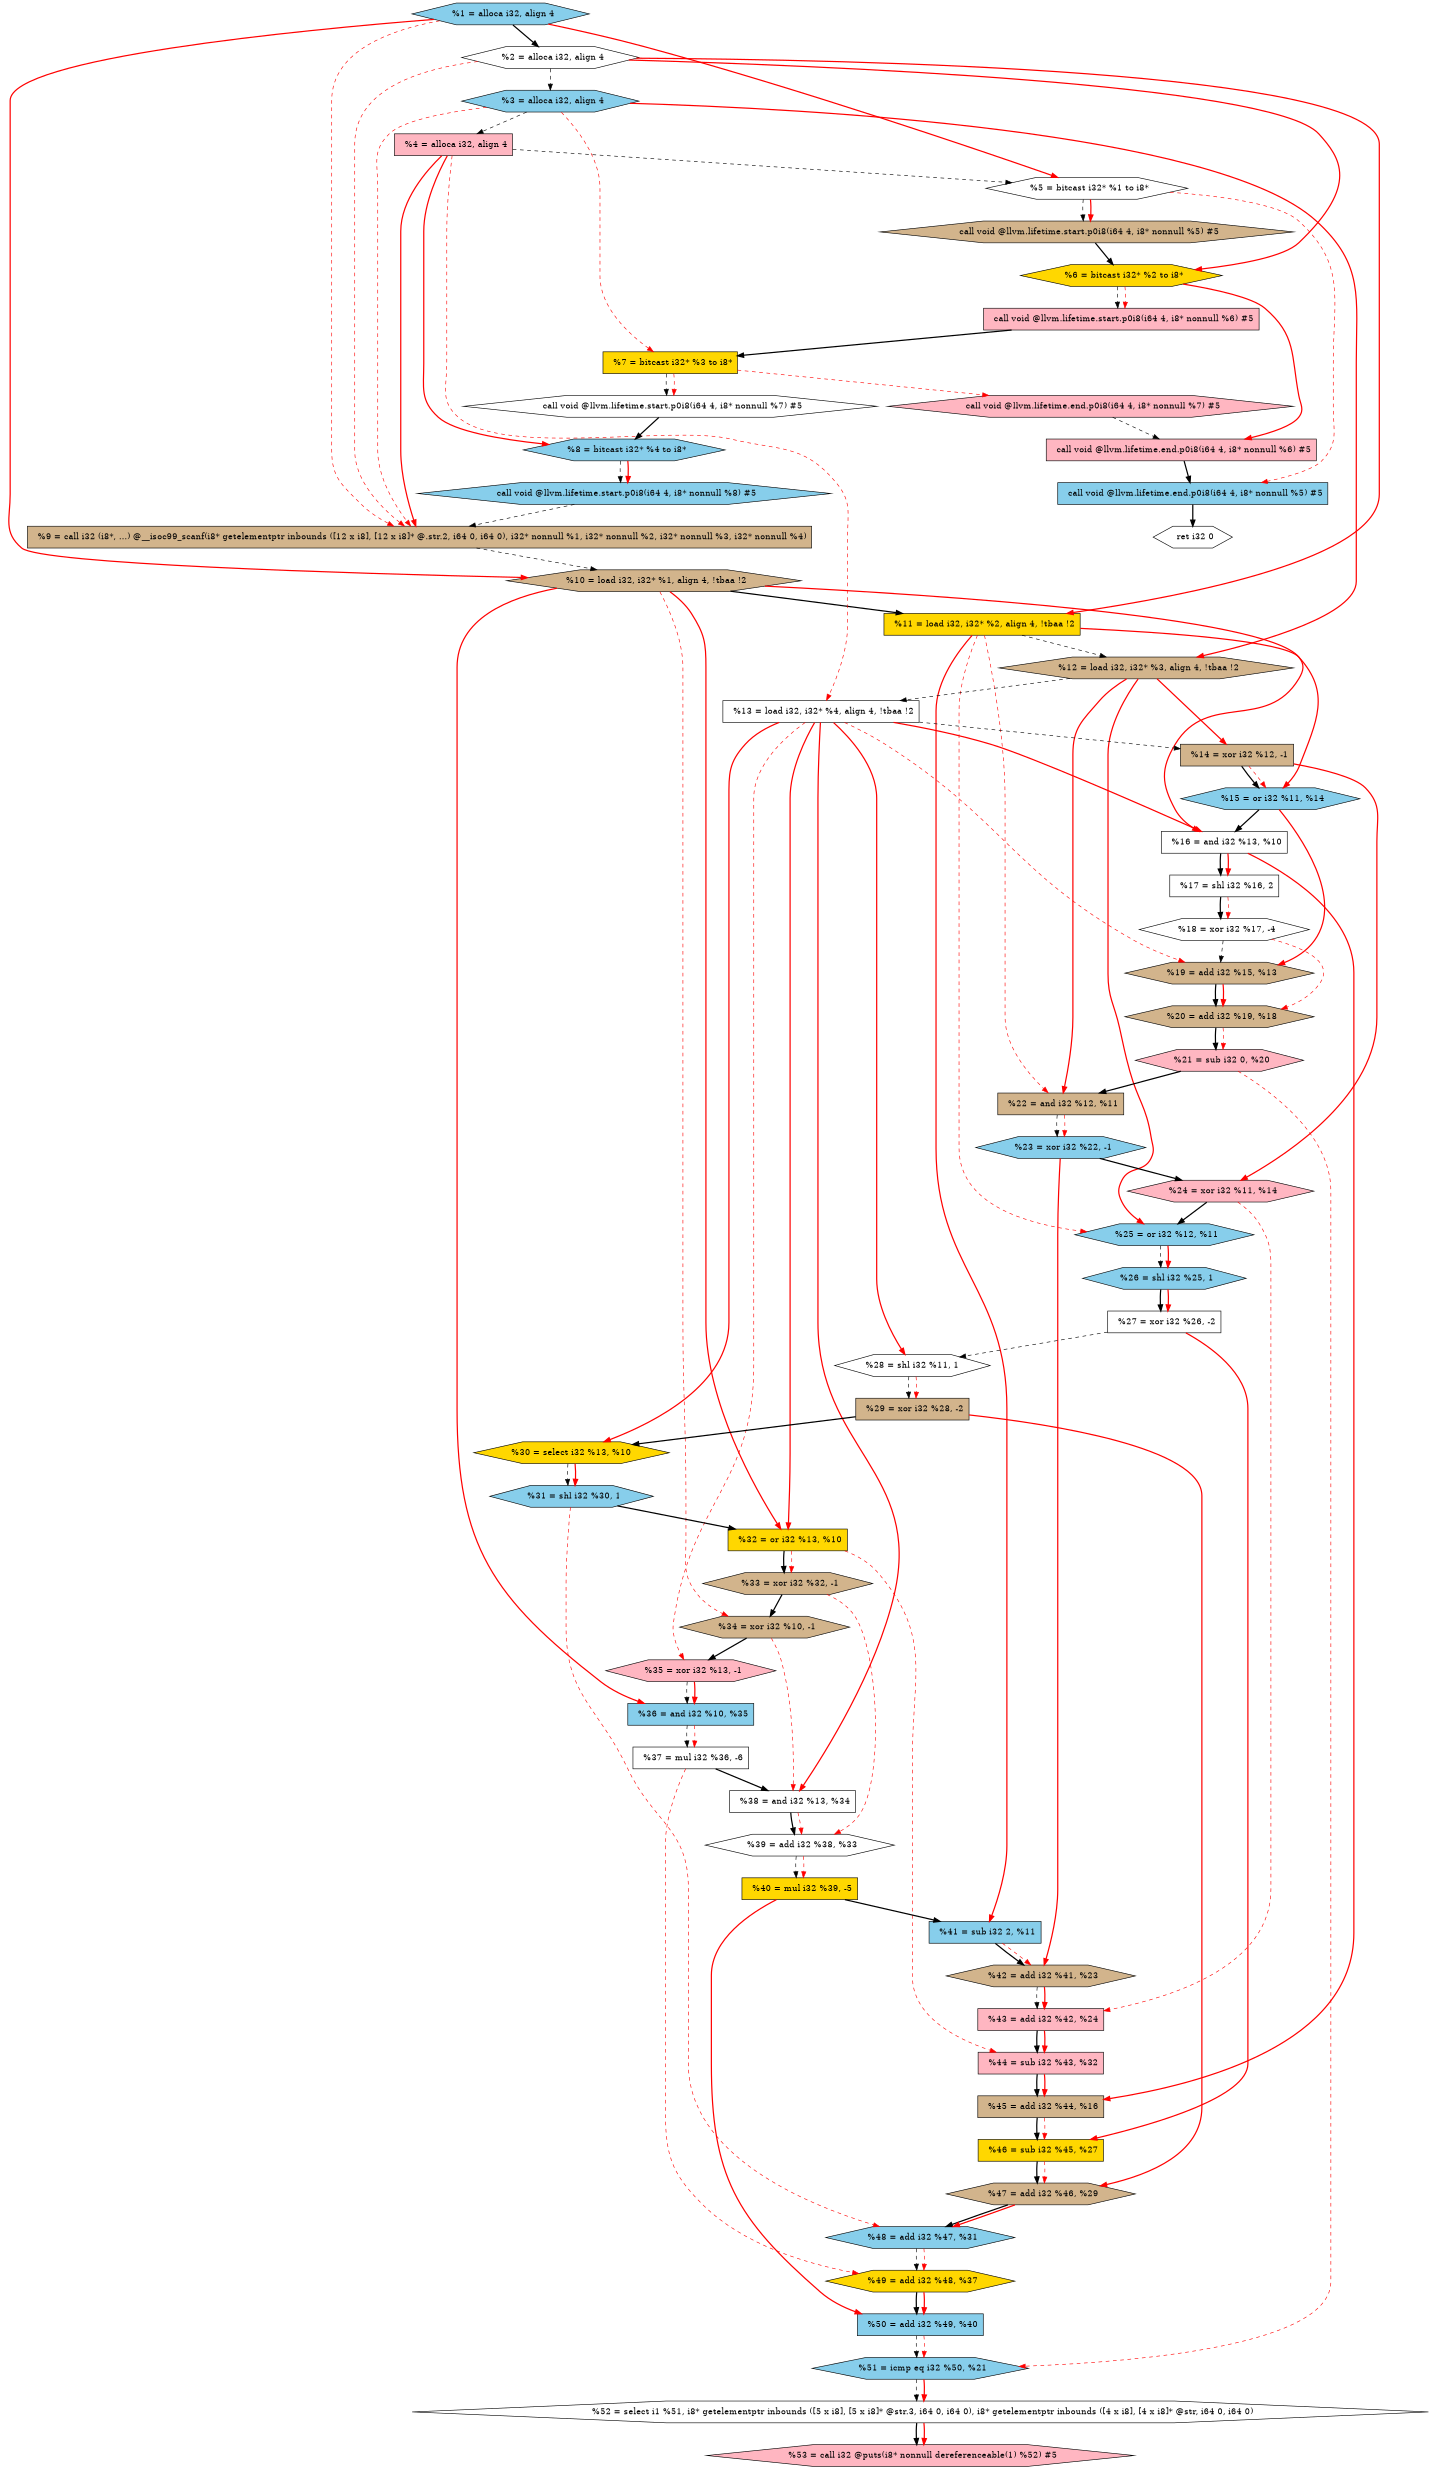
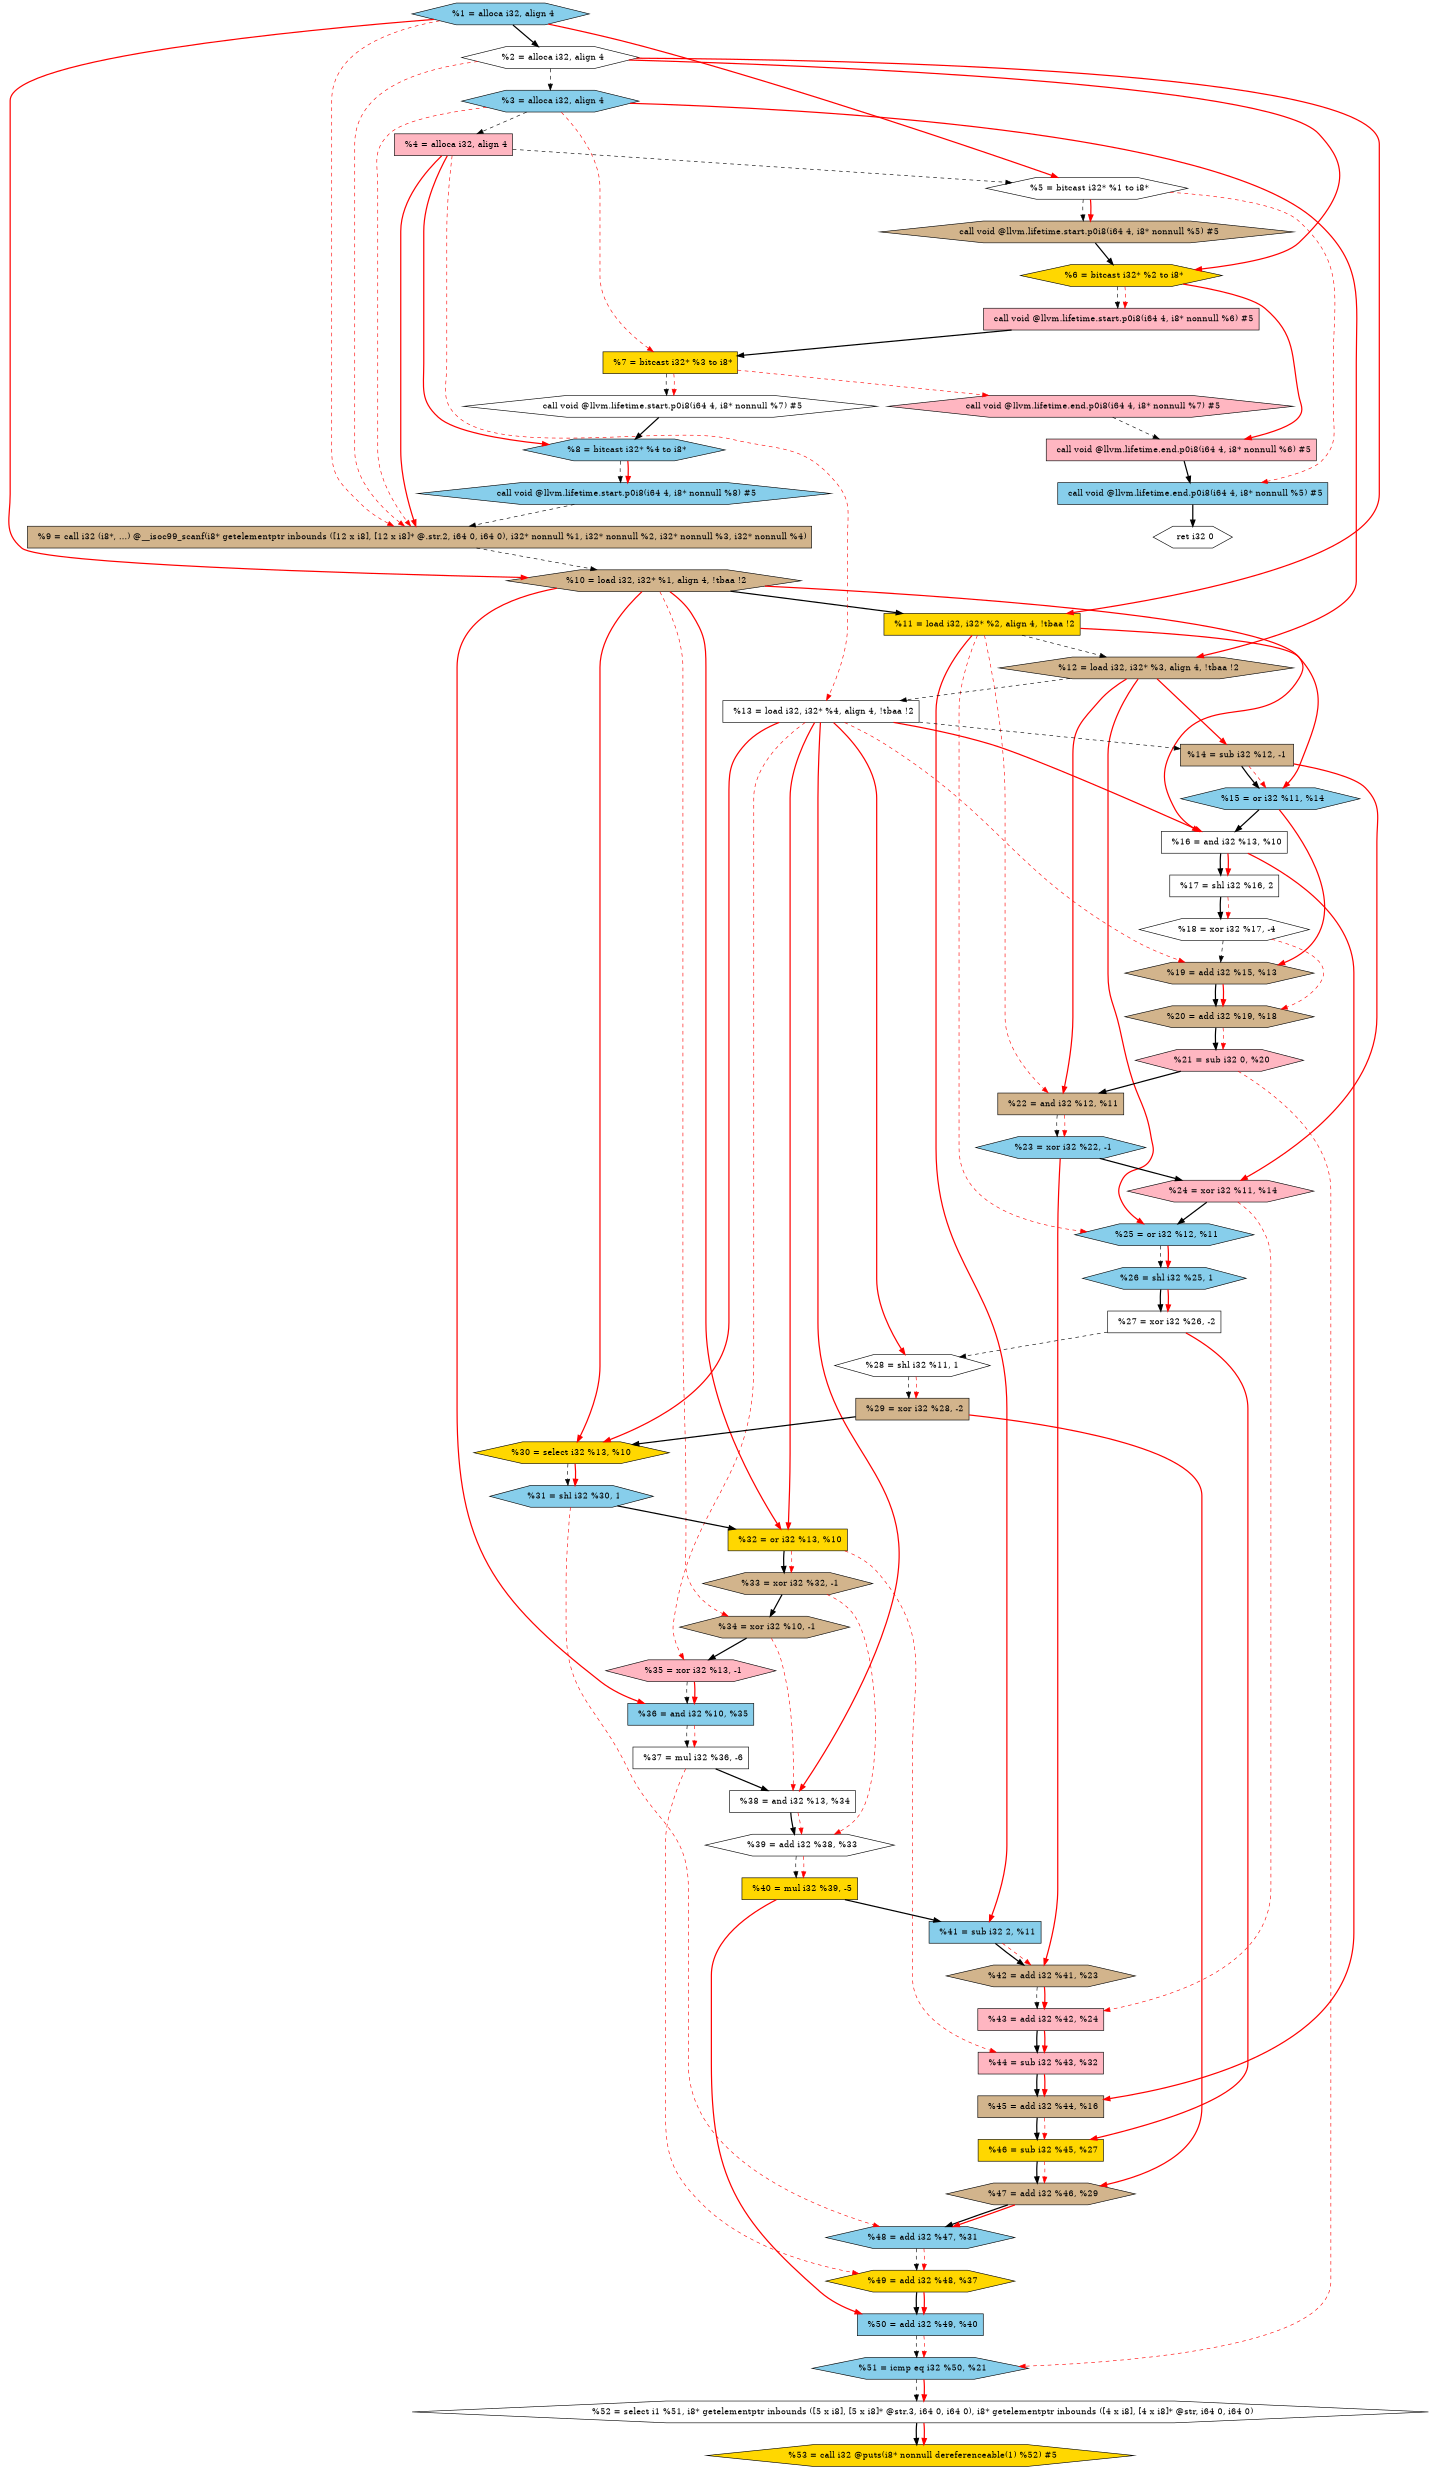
(1237, 755) -> (1237, 755)
none -> (600, 1009)
(920, 2456) -> (920, 2456)
